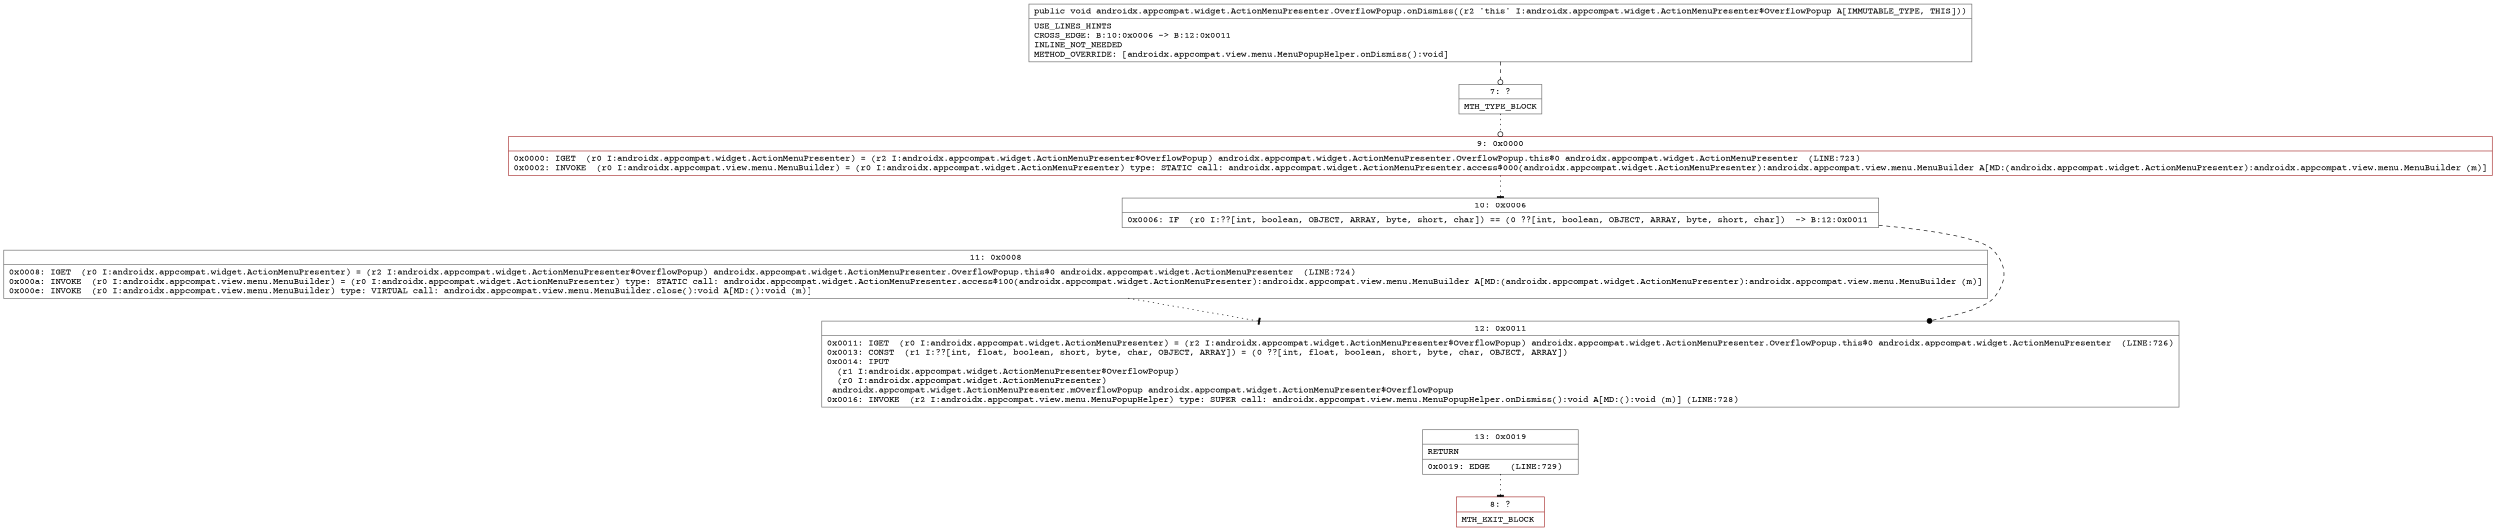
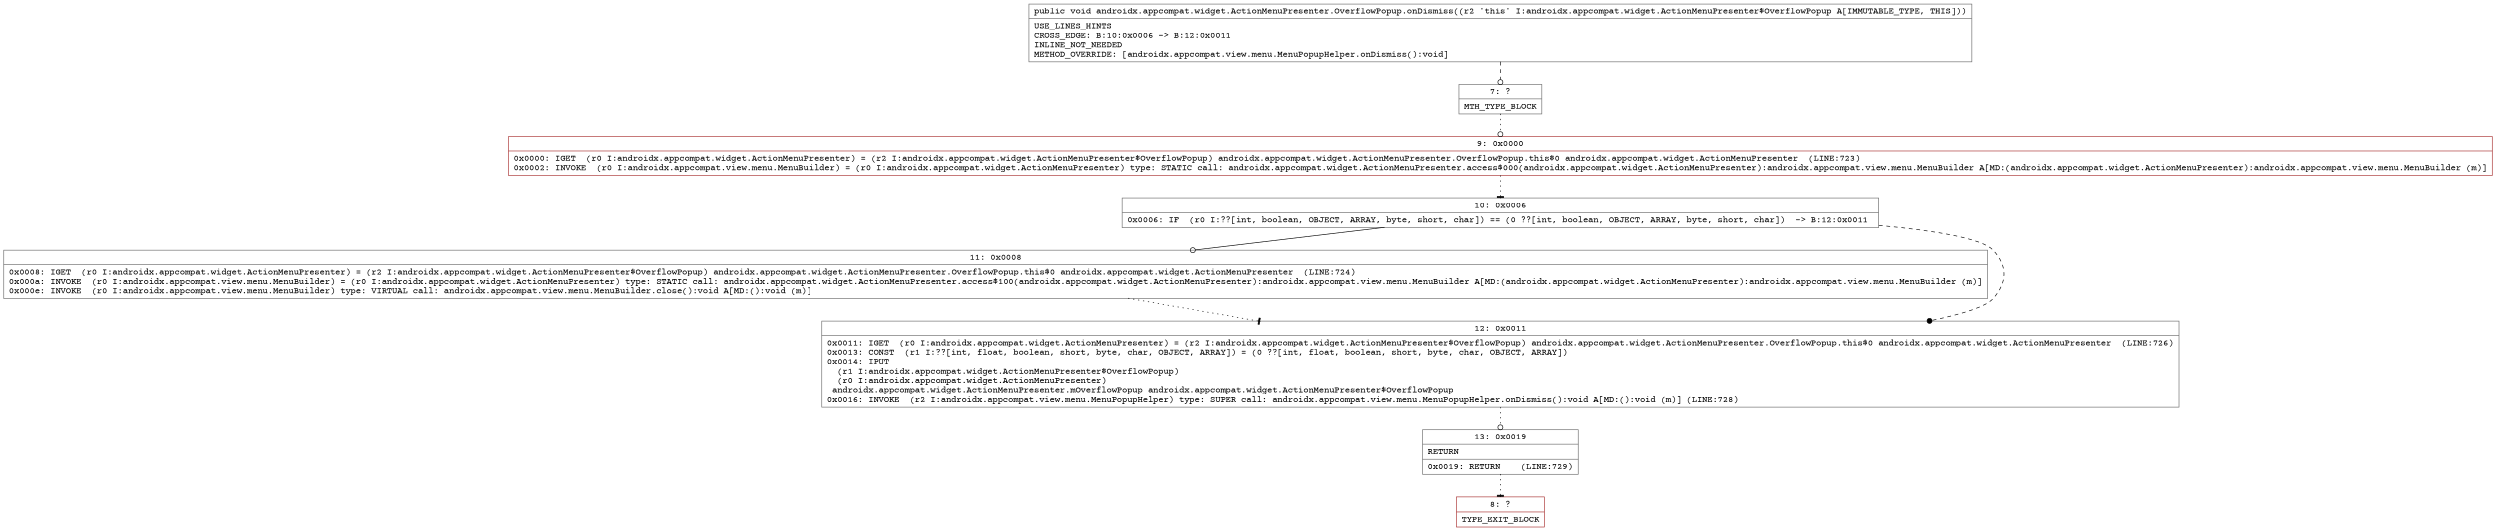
none -> (1290, 239)
none -> (1500, 416)
(1495, 466) -> (1500, 466)
(1498, 519) -> (1500, 519)
